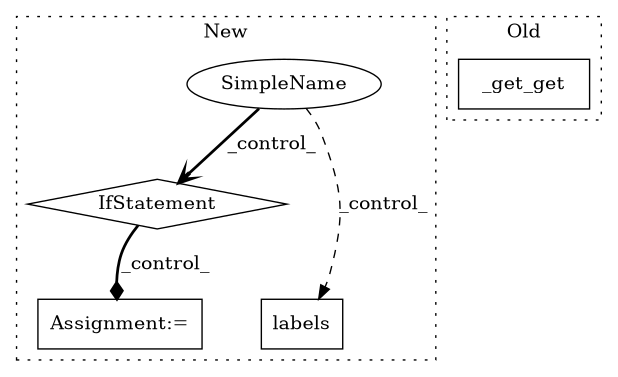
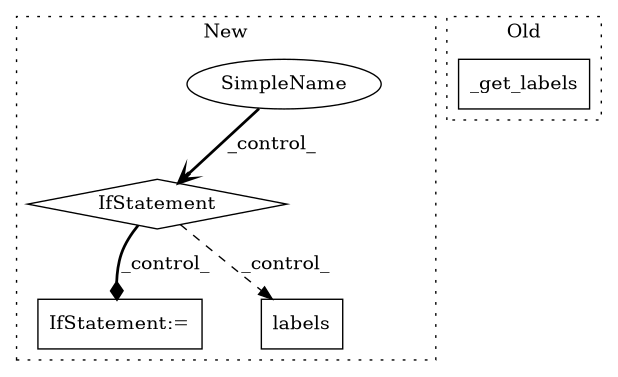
(524, 84) -> (524, 84)
(339, 195) -> (221, 258)
(120, 324) -> (120, 324)
